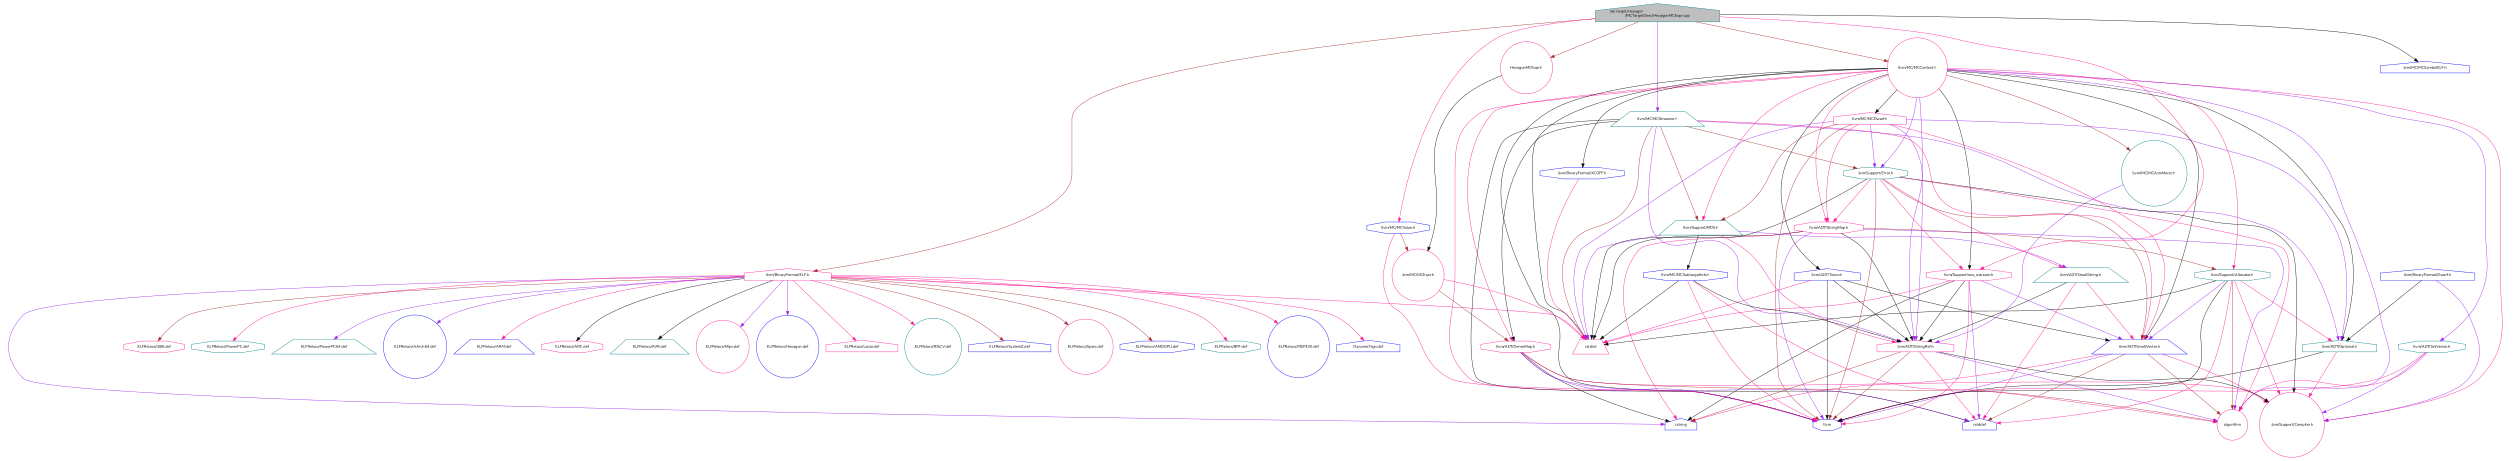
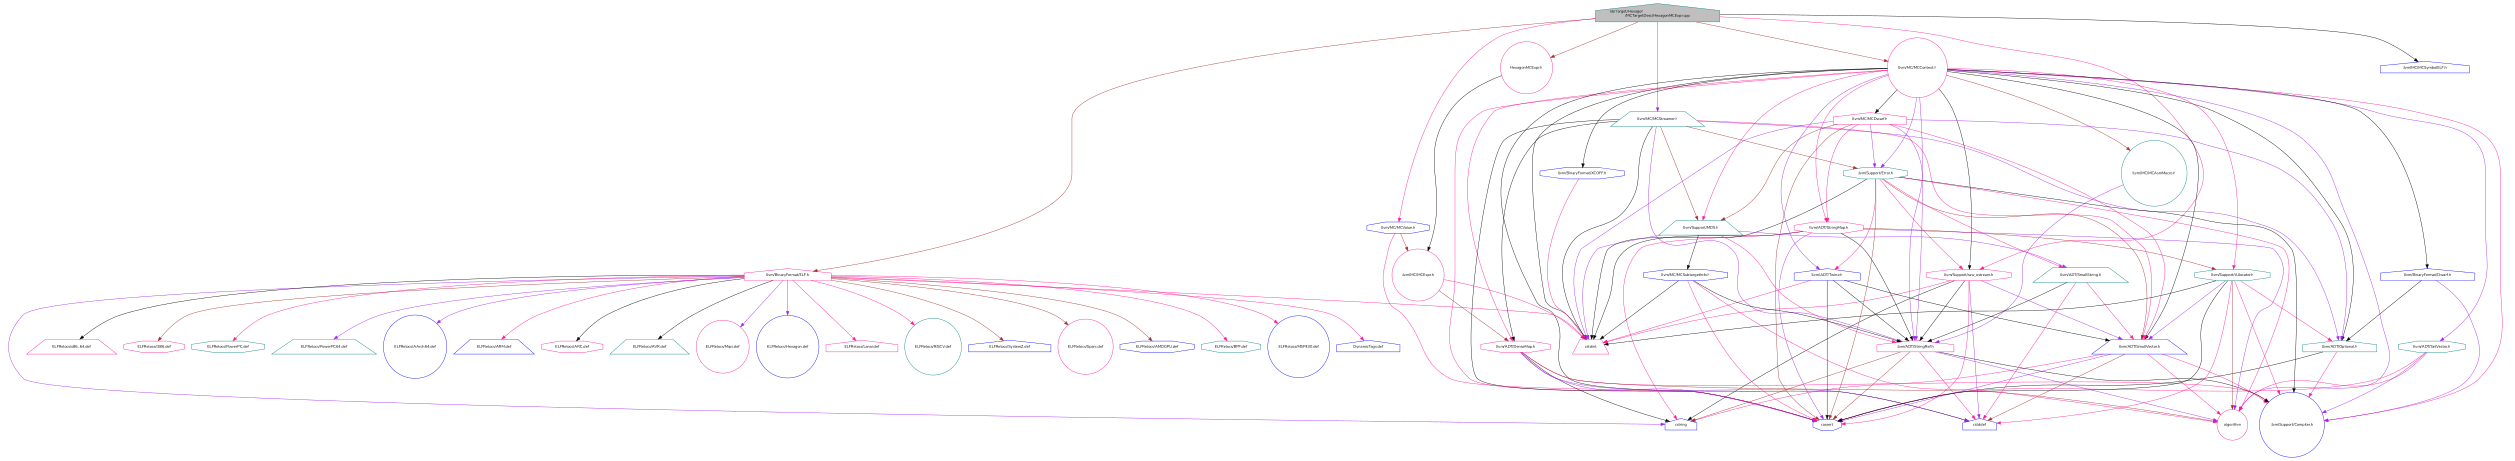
none -> (2356, 110)
(1795, 146) -> (1795, 146)
(1853, 199) -> (1871, 224)
(1594, 228) -> (1594, 228)
none -> (72, 347)
(2174, 376) -> (2174, 376)
(1827, 425) -> (1827, 425)
(2292, 425) -> (2292, 425)
